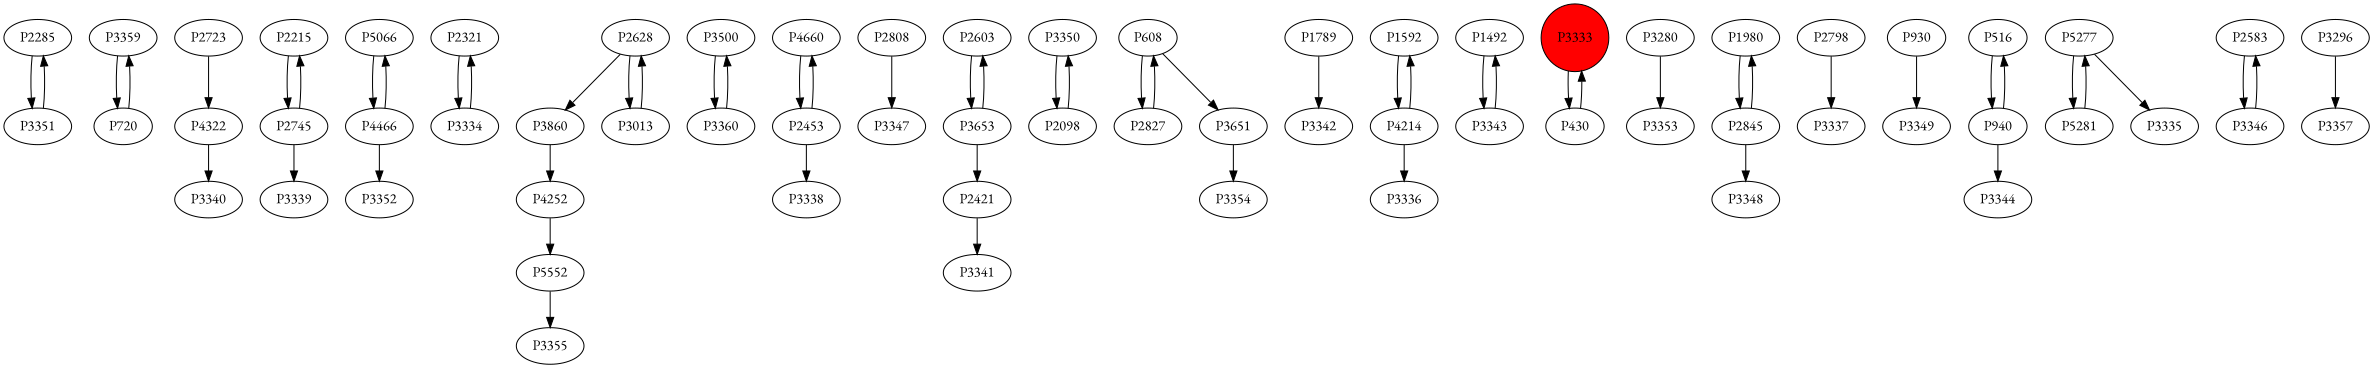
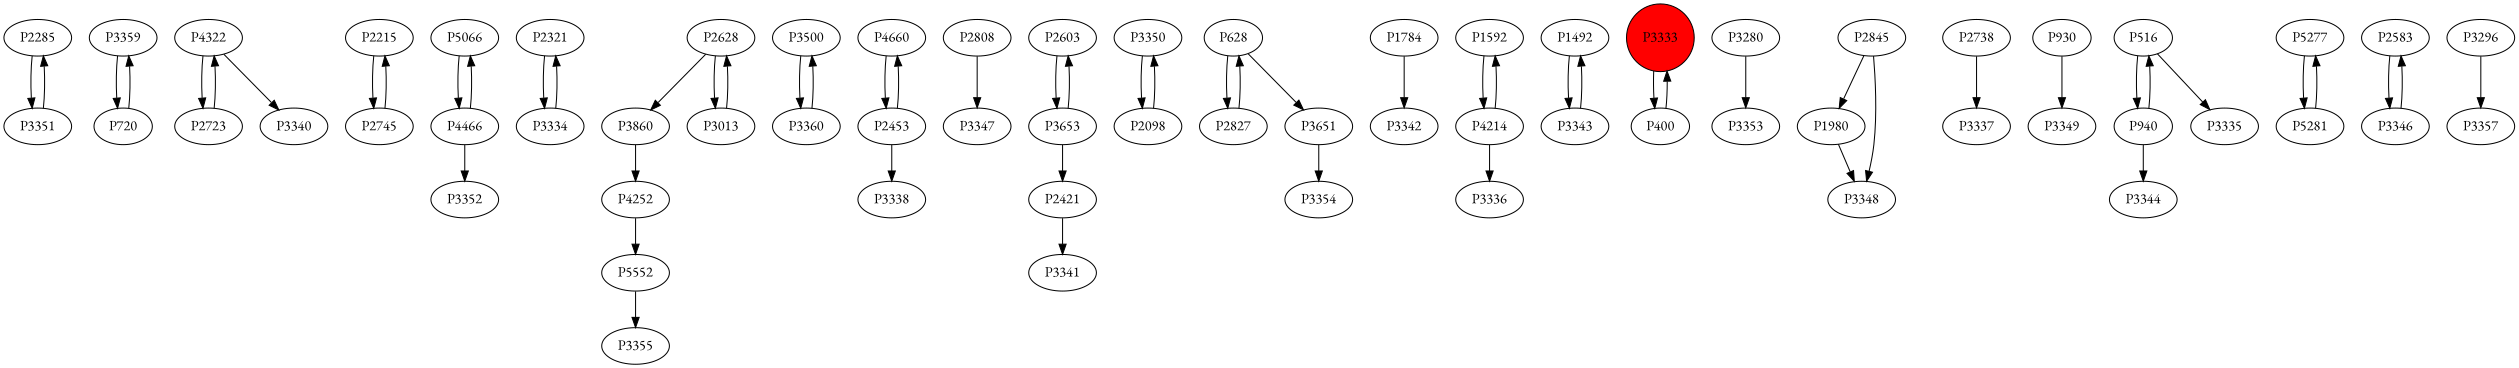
(1148, 38) -> (1233, 38)
(1319, 38) -> (1404, 38)
(1831, 38) -> (1977, 38)
none -> (202, 77)
(1739, 77) -> (1844, 158)
(2118, 78) -> (2180, 78)
(1575, 126) -> (1660, 126)
(294, 200) -> none
